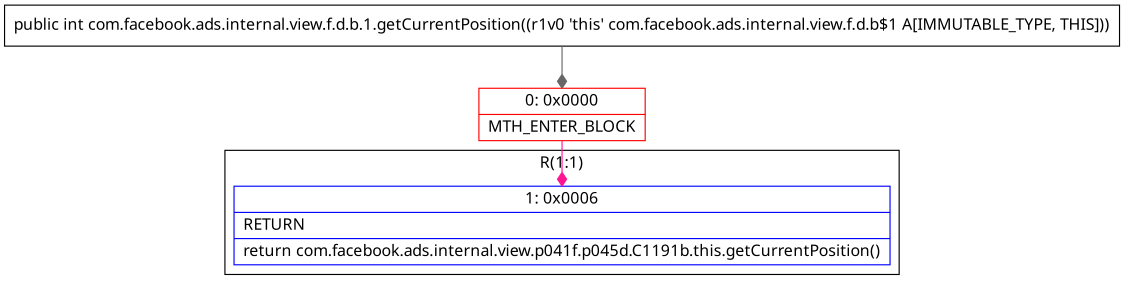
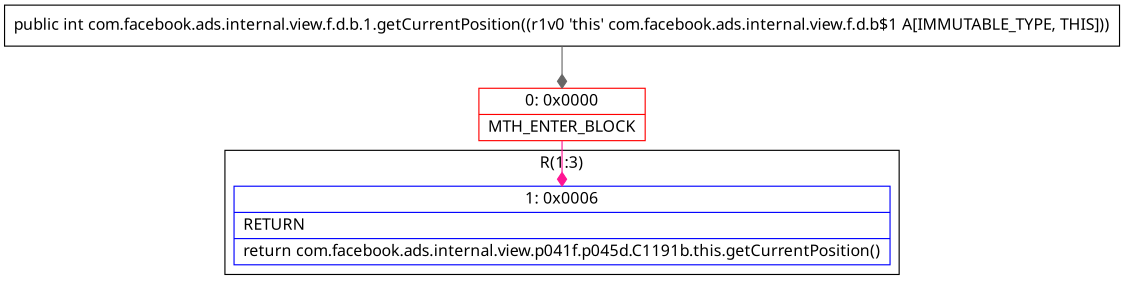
(562, 163) -> (562, 163)
